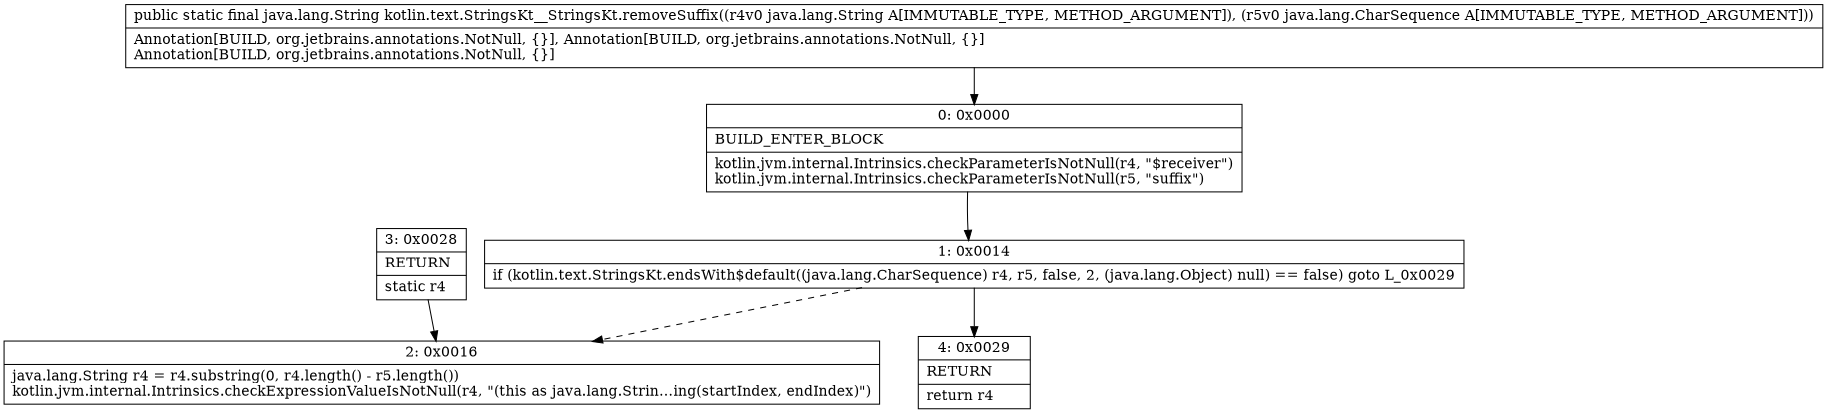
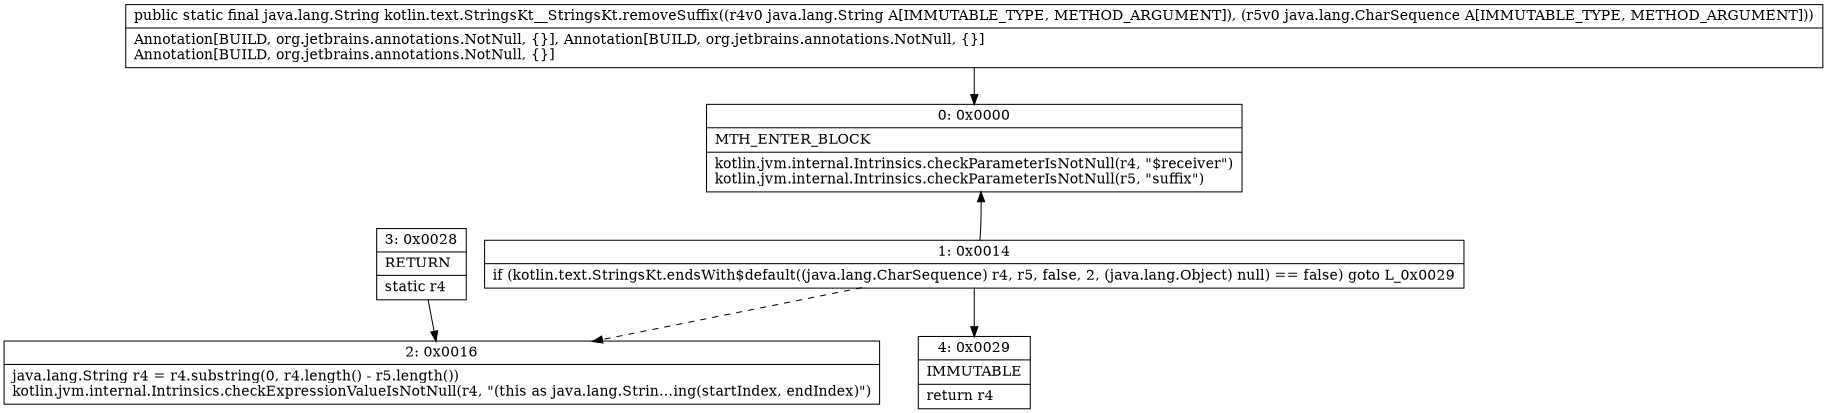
(799, 139) -> (793, 139)
(967, 211) -> (981, 221)
(960, 372) -> (974, 372)
